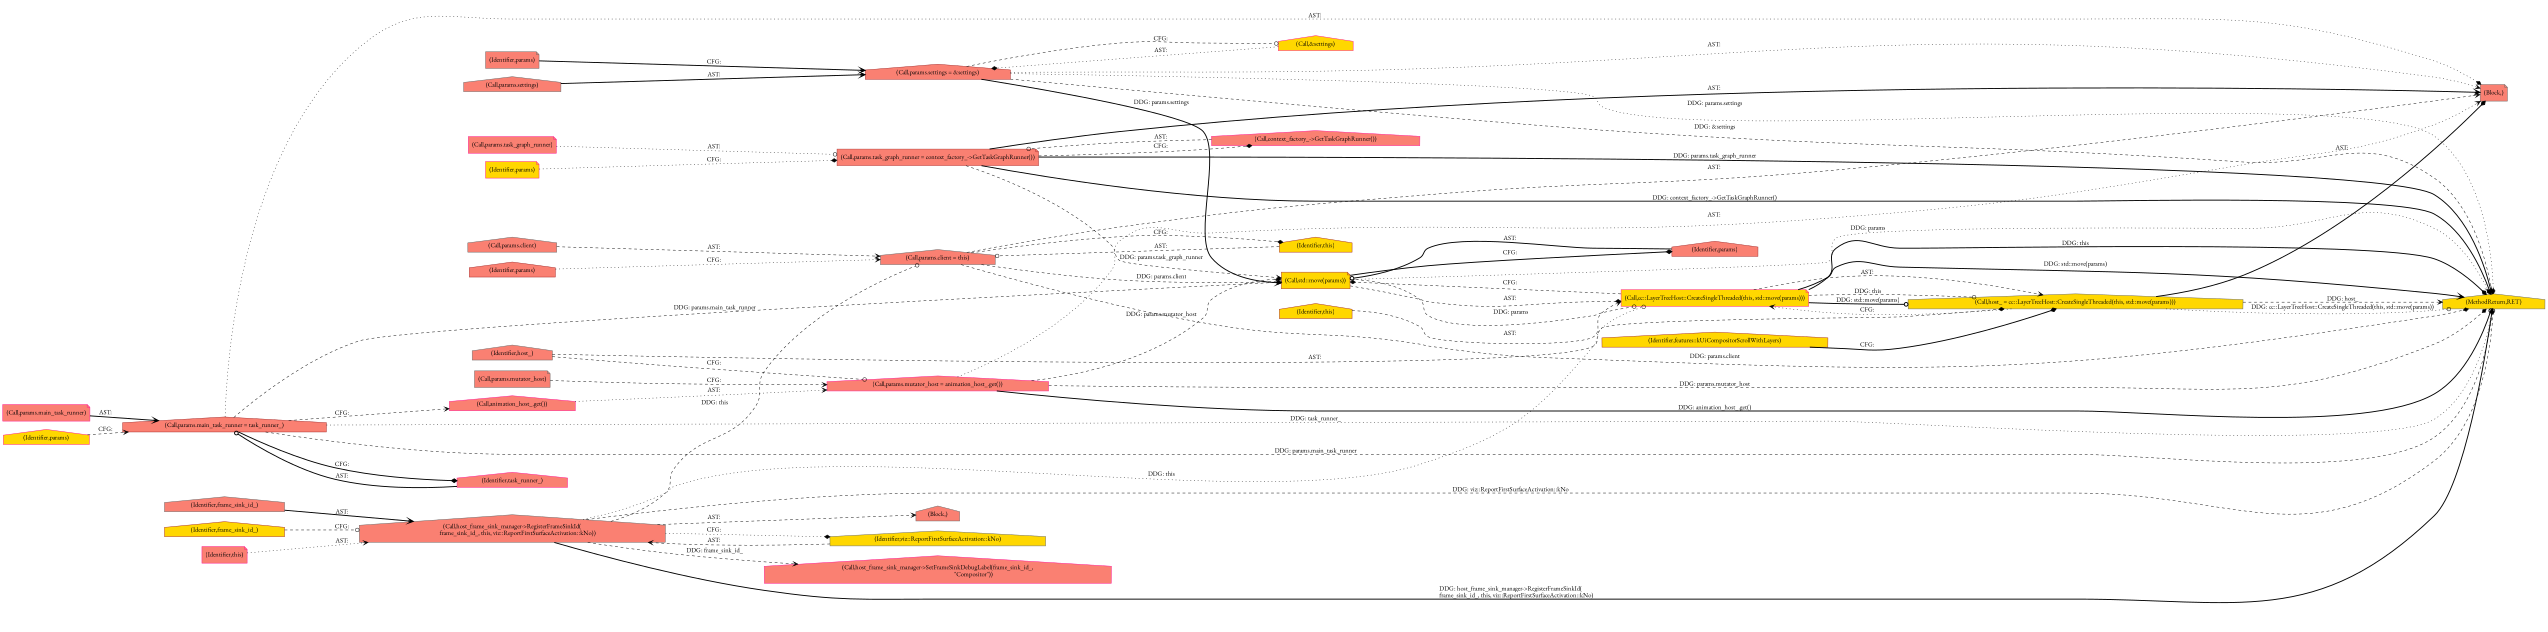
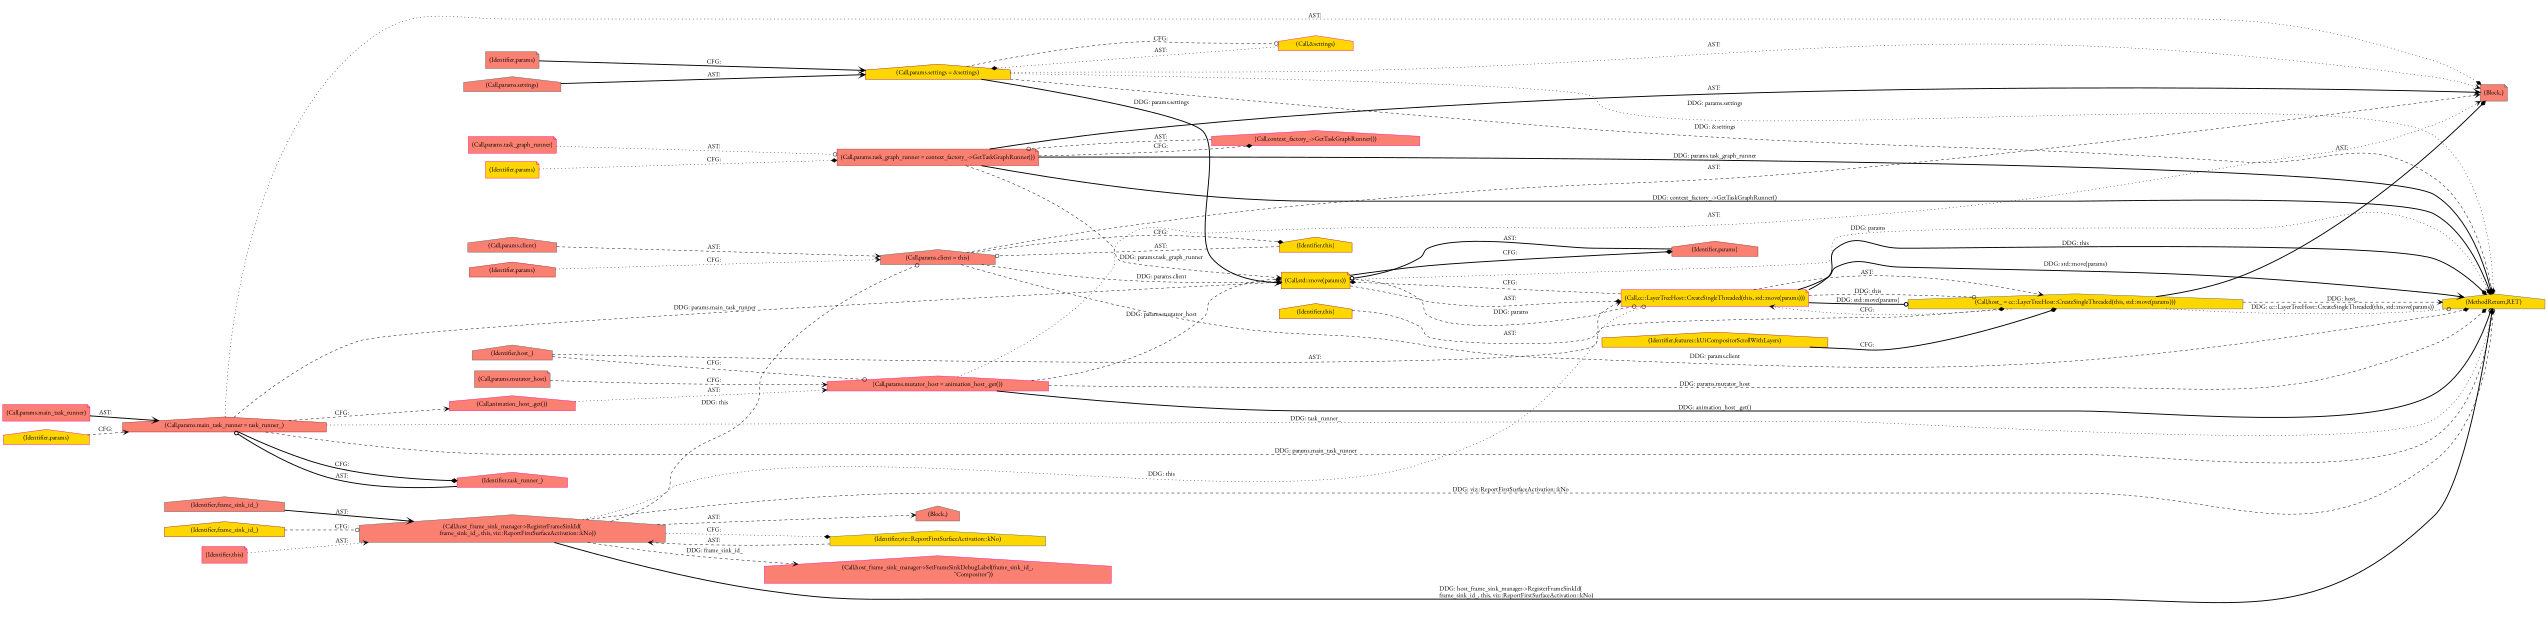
(938, 73) -> (938, 73)
